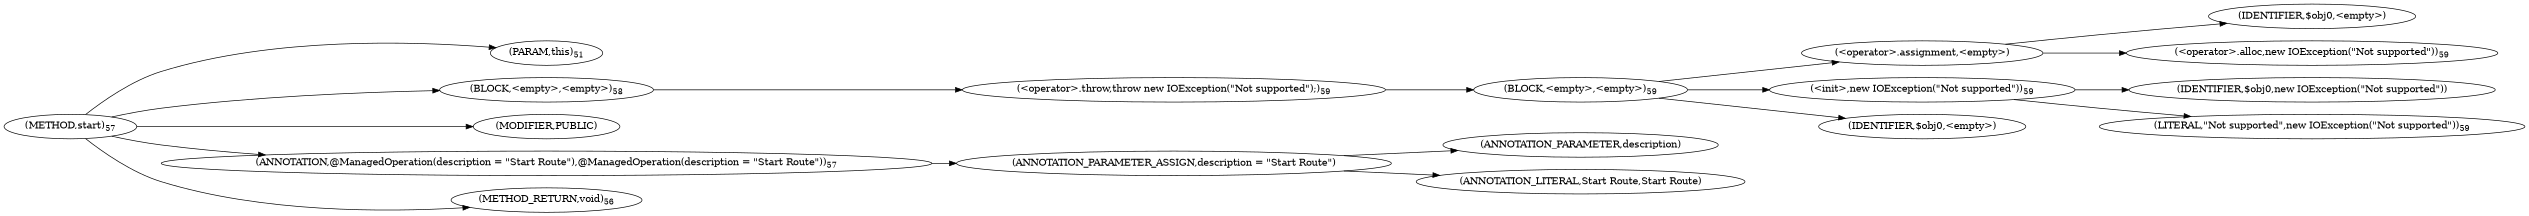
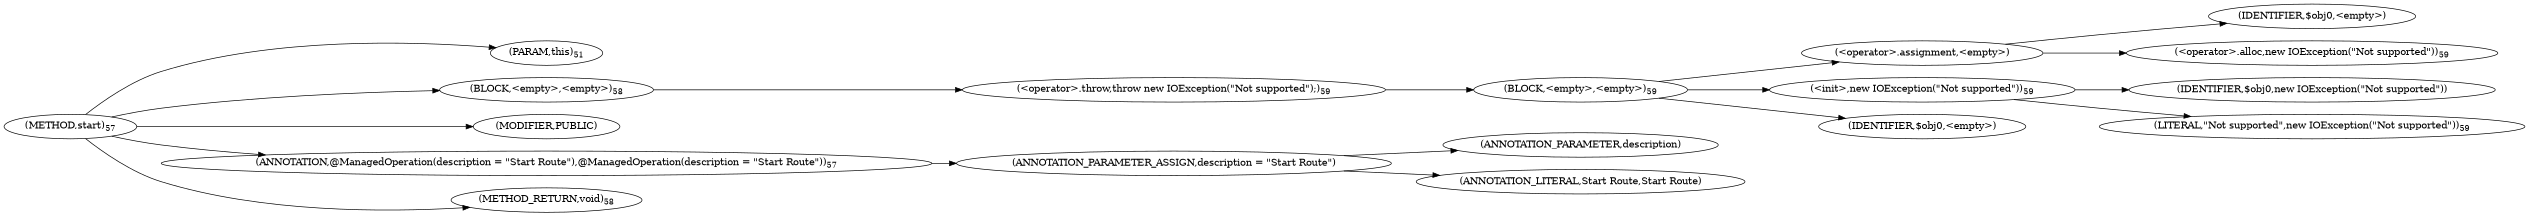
(609, 199) -> (609, 199)
